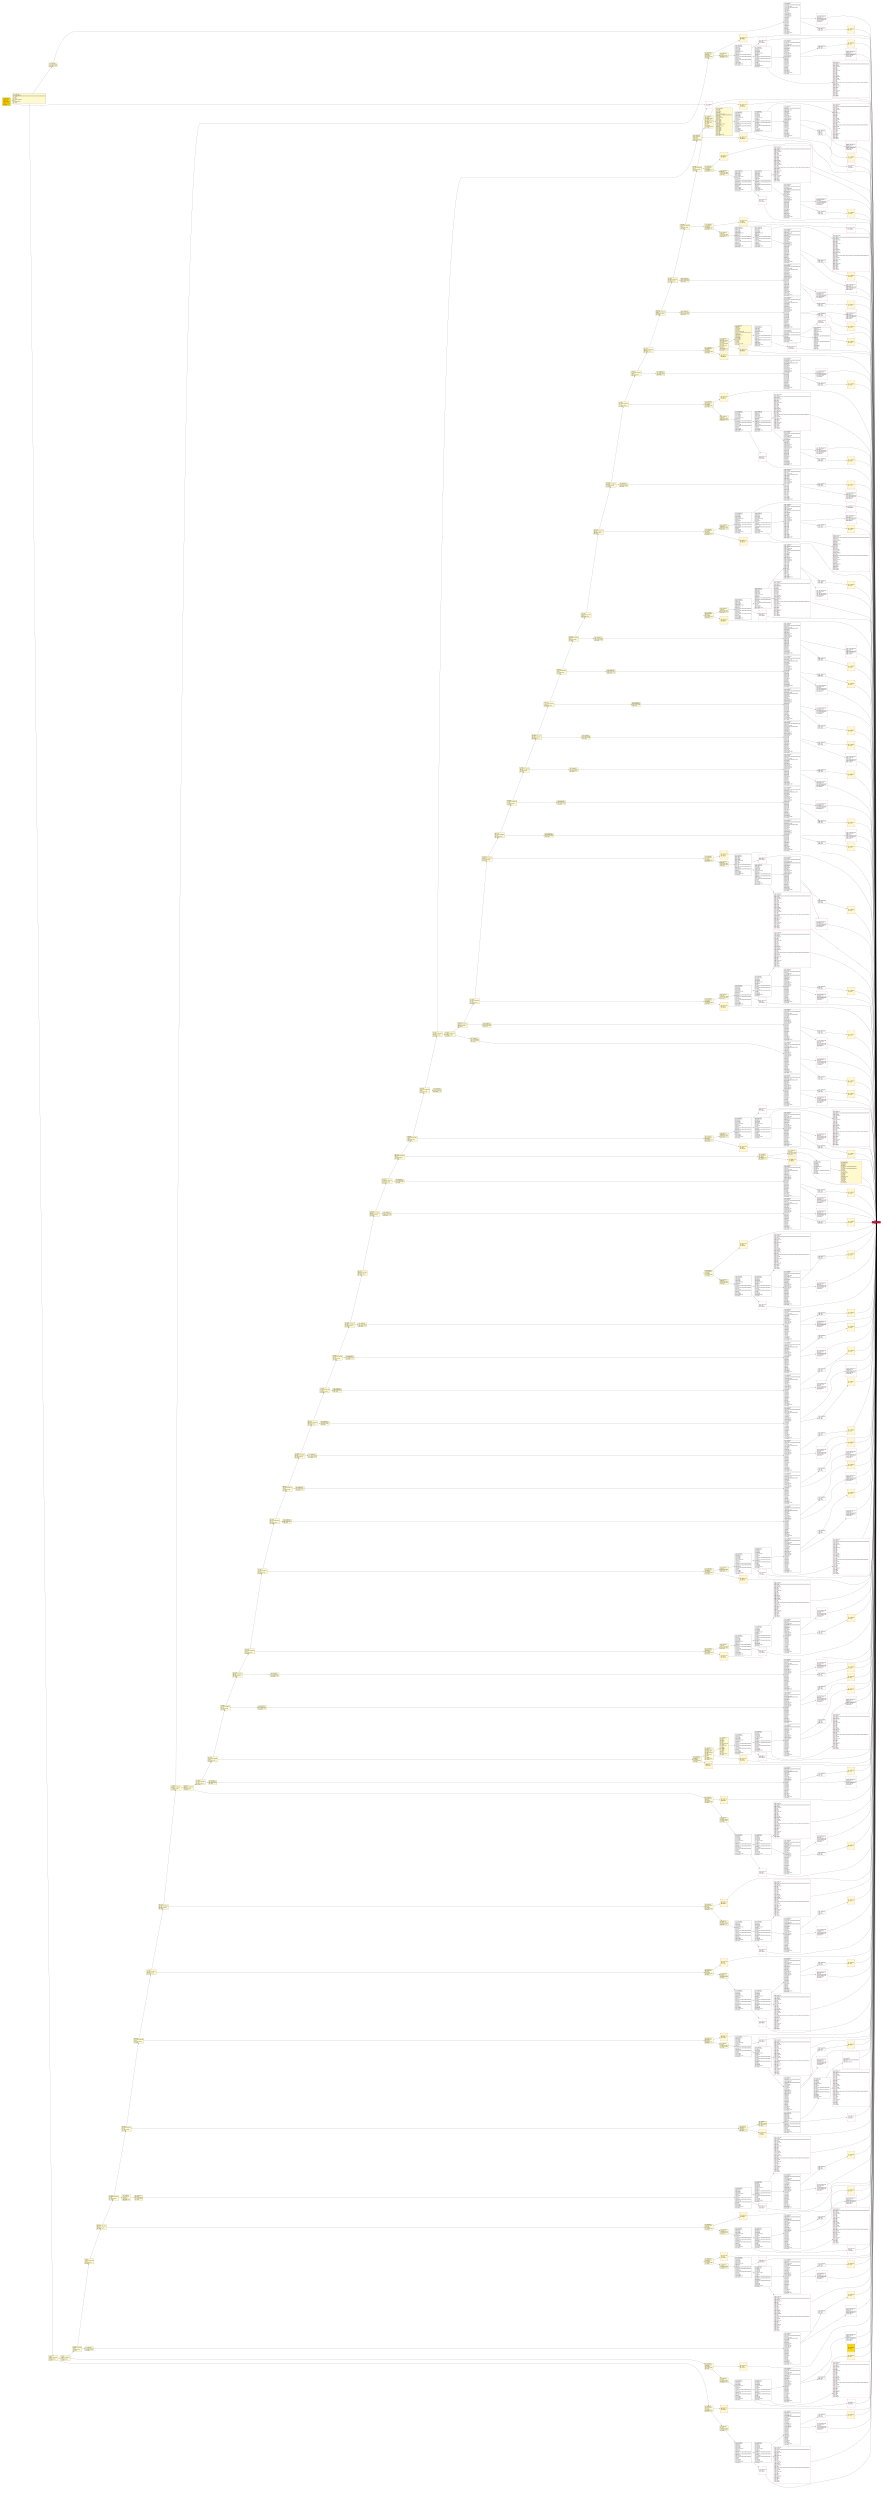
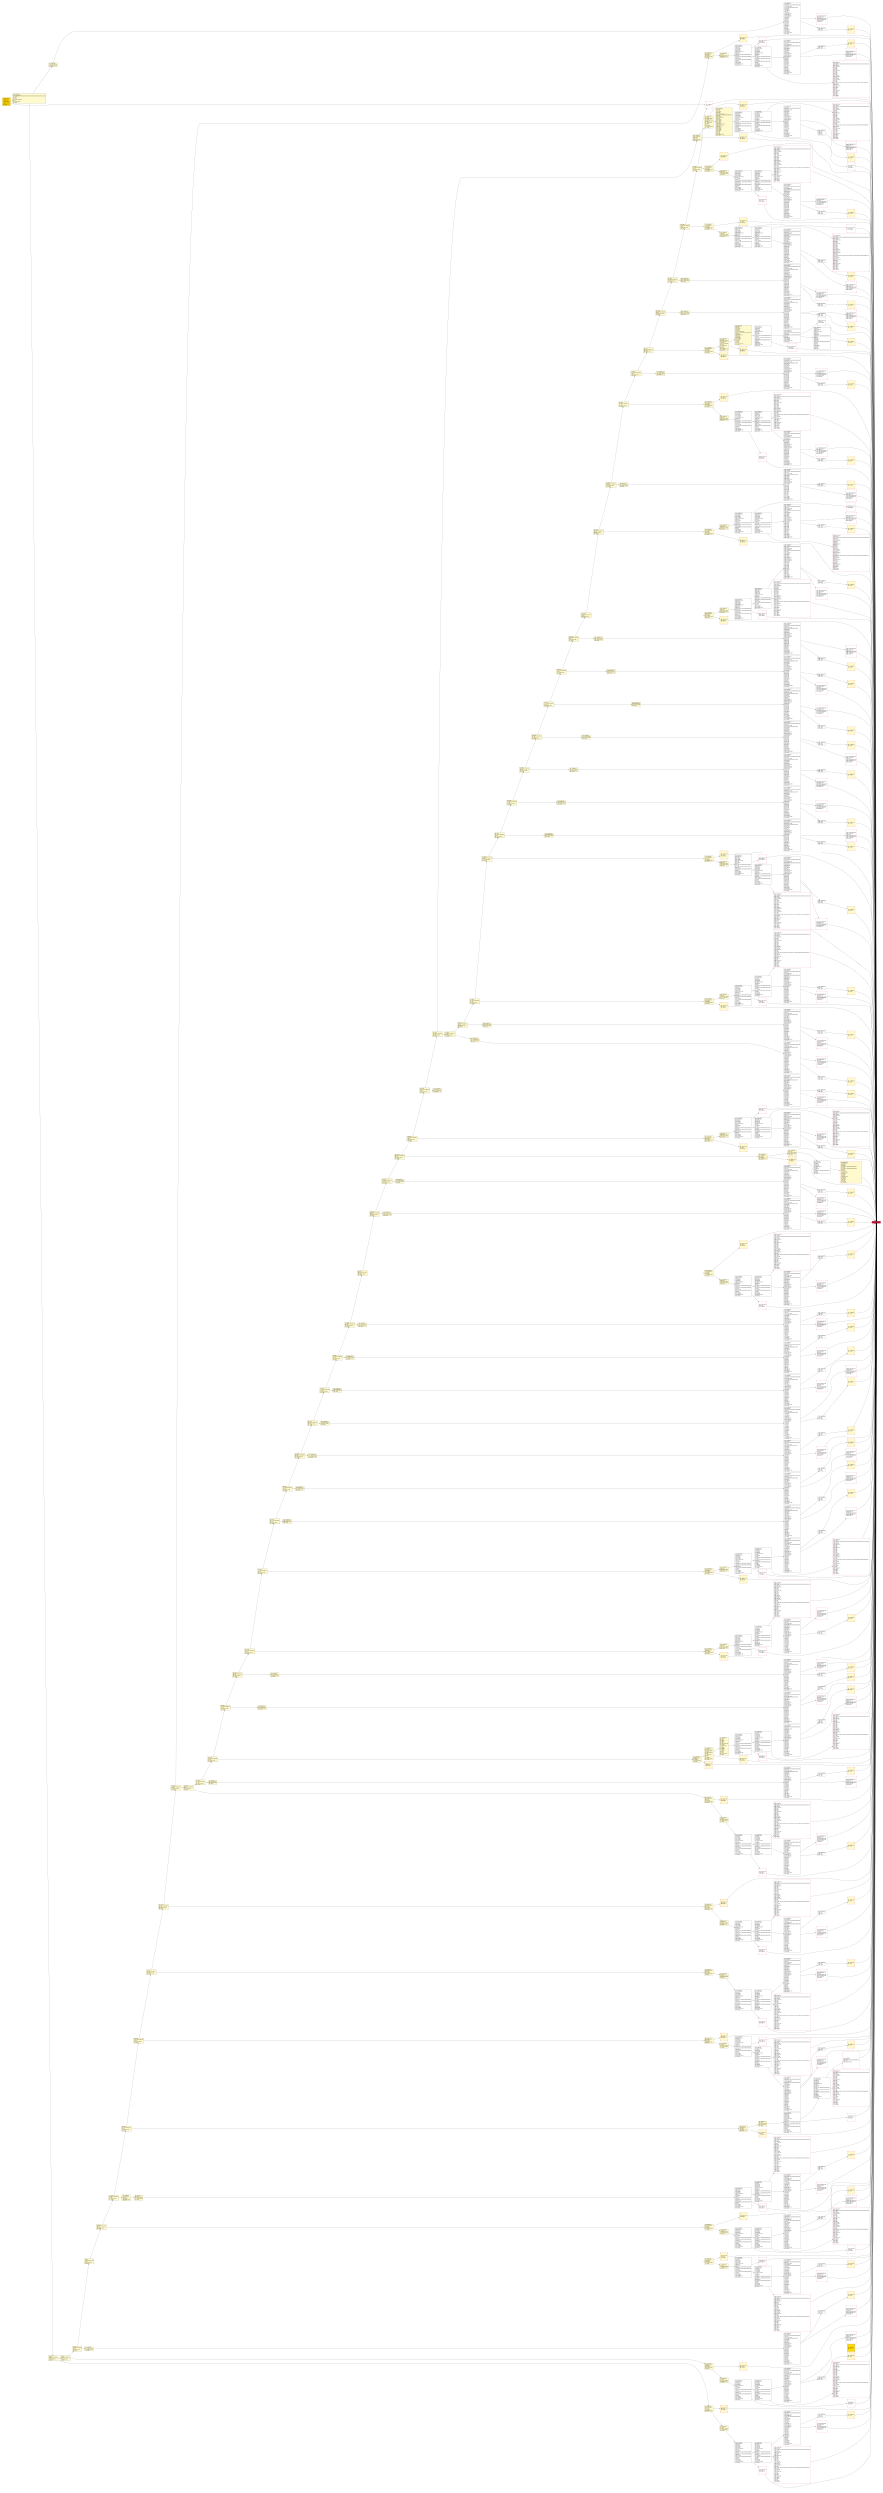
(724, 1962) -> none
